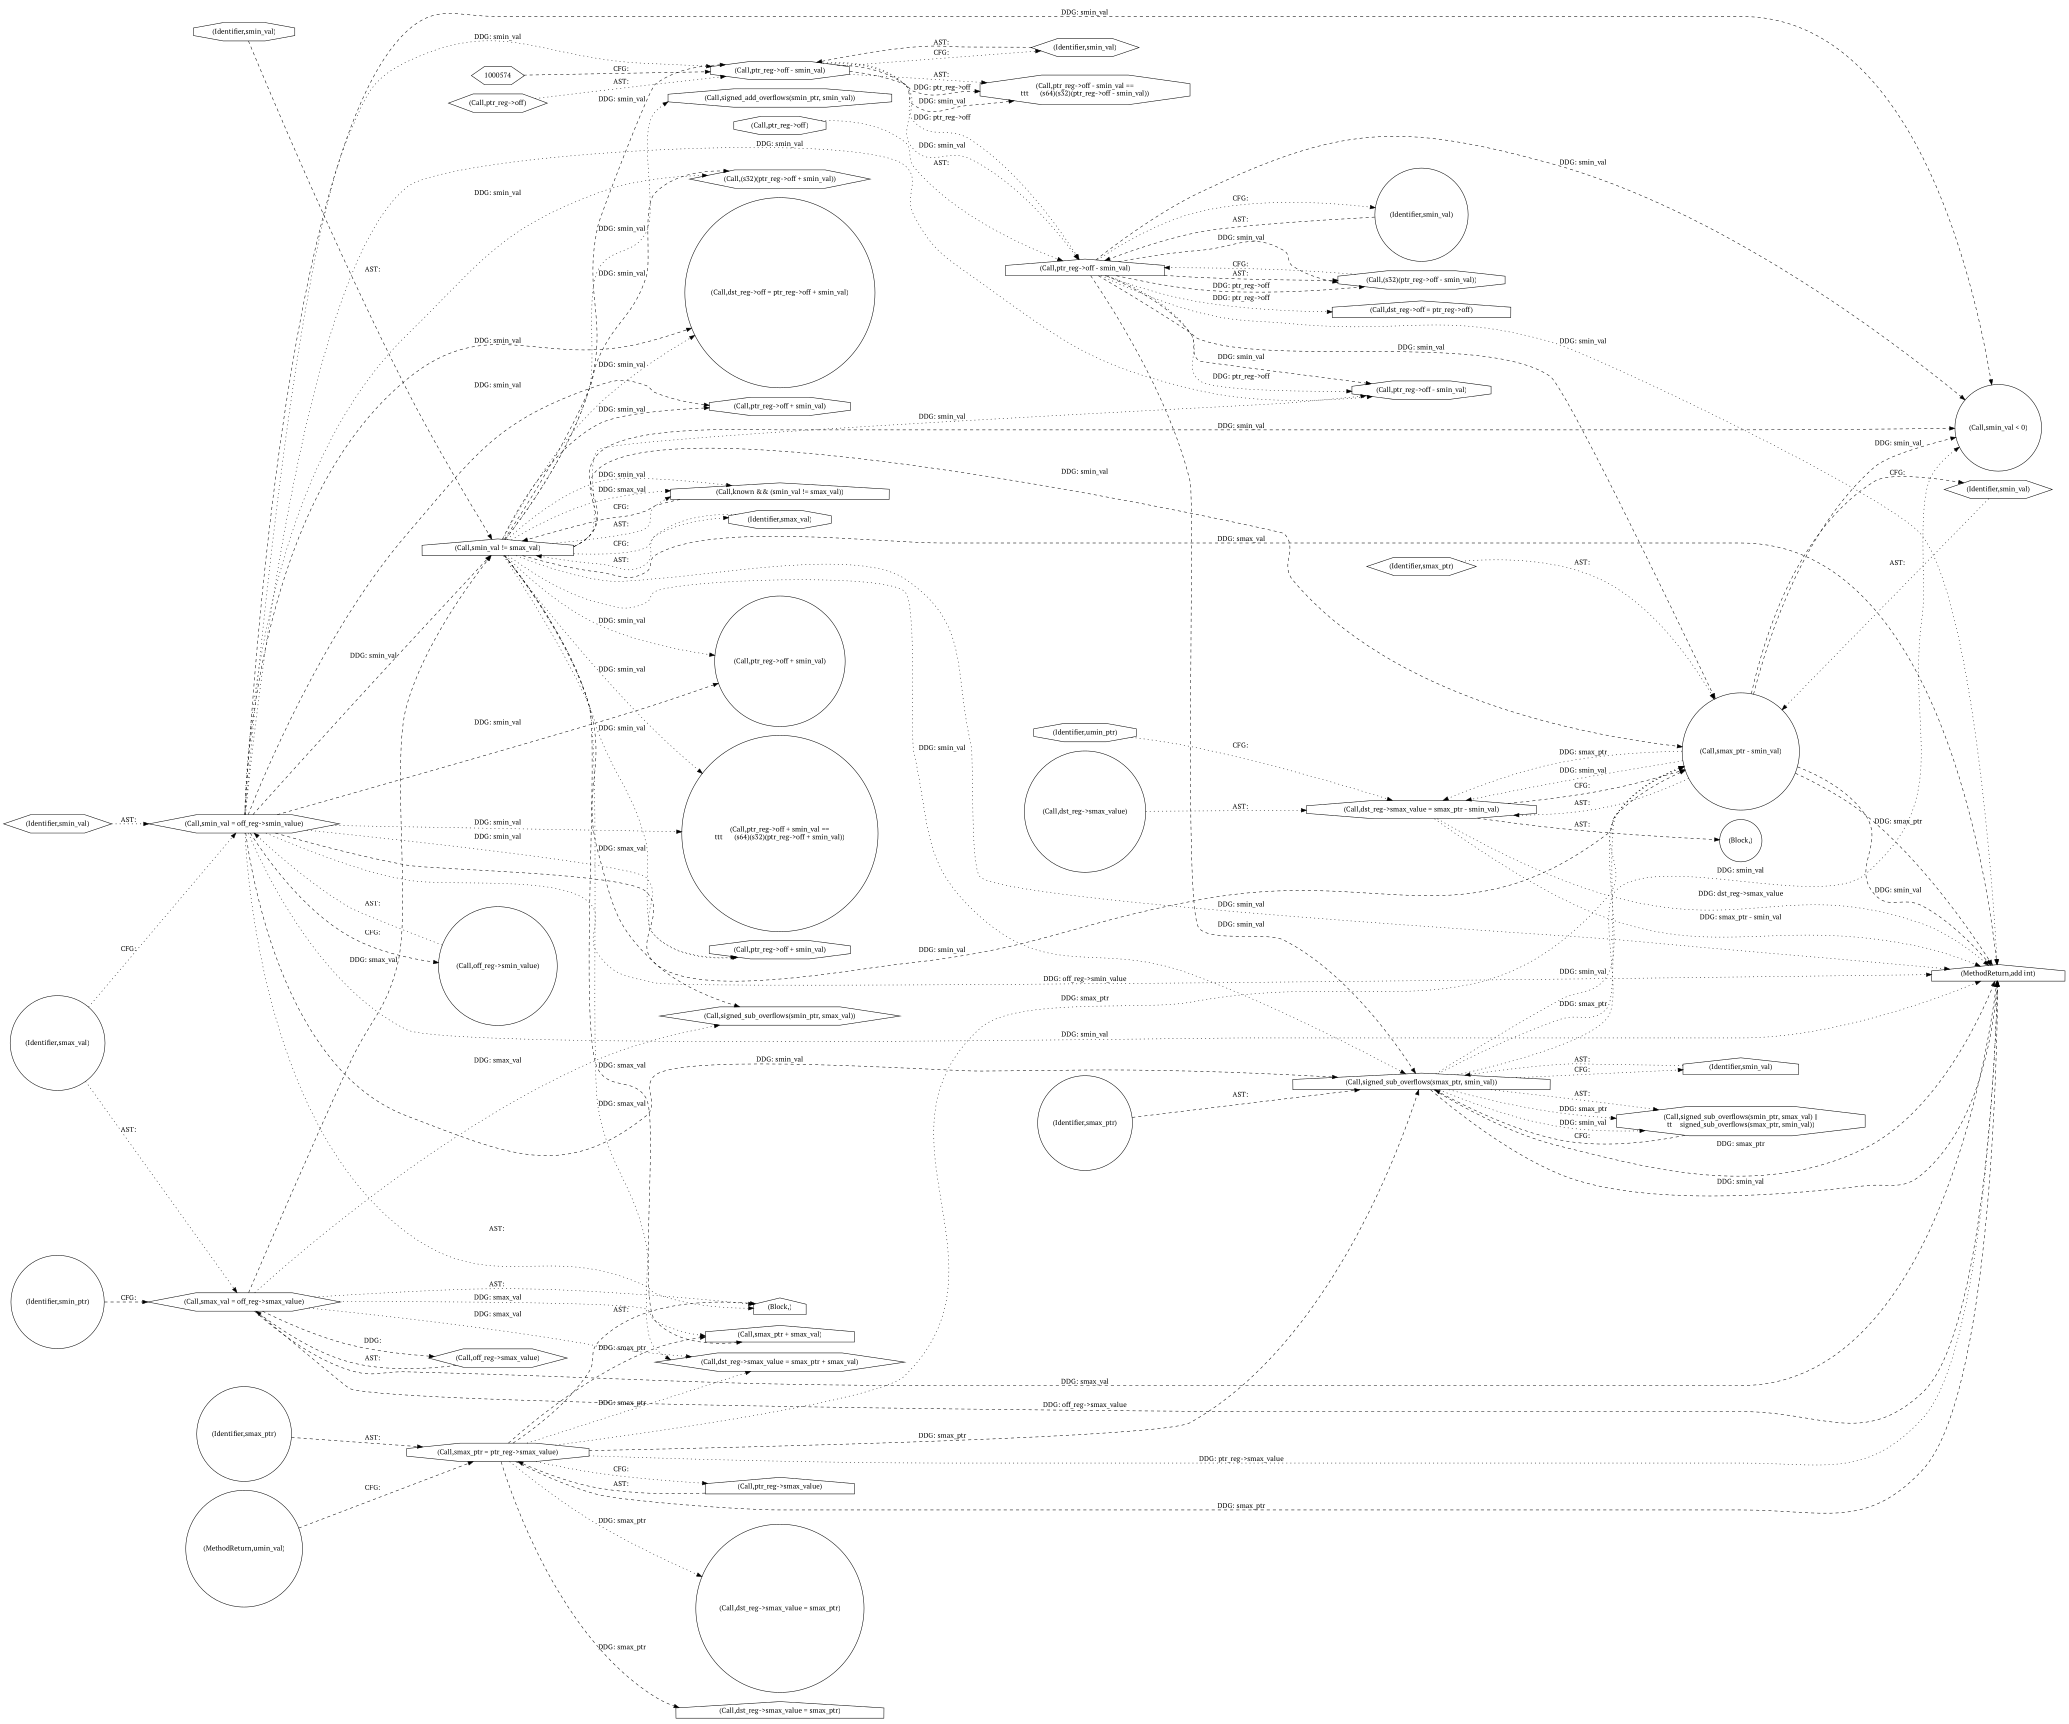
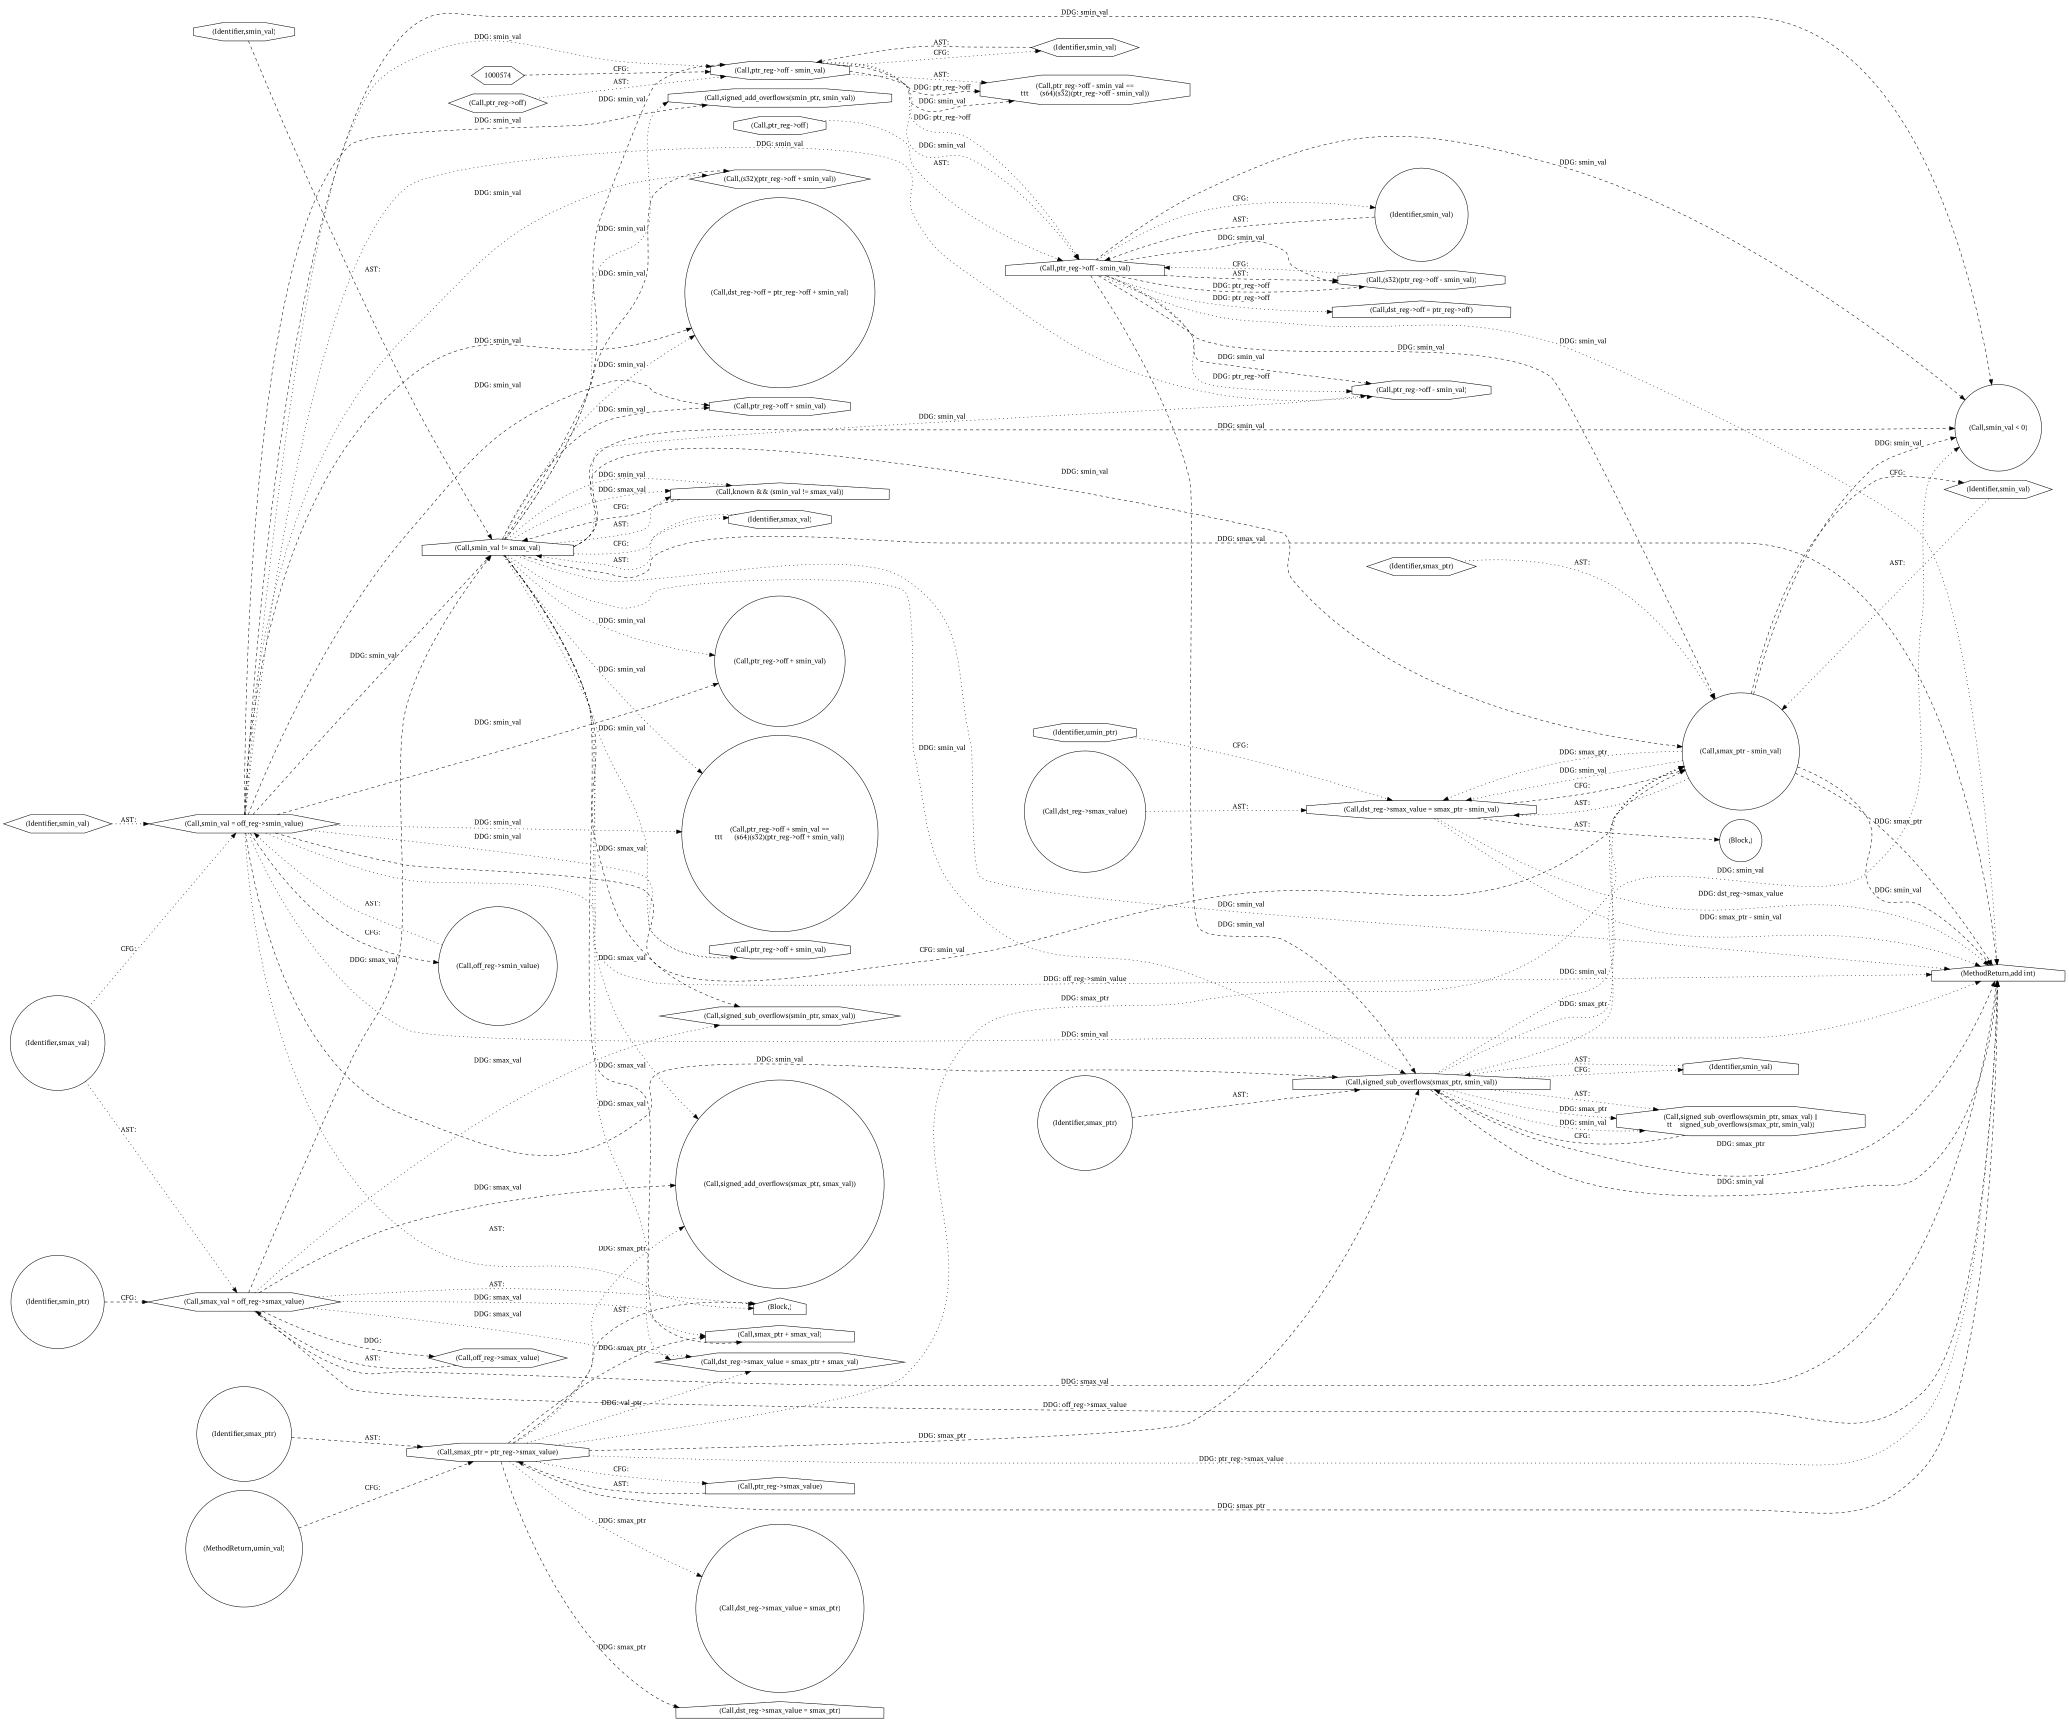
none -> (287, 296)
(942, 950) -> (942, 950)
none -> (780, 1184)
(622, 1403) -> (622, 1403)
